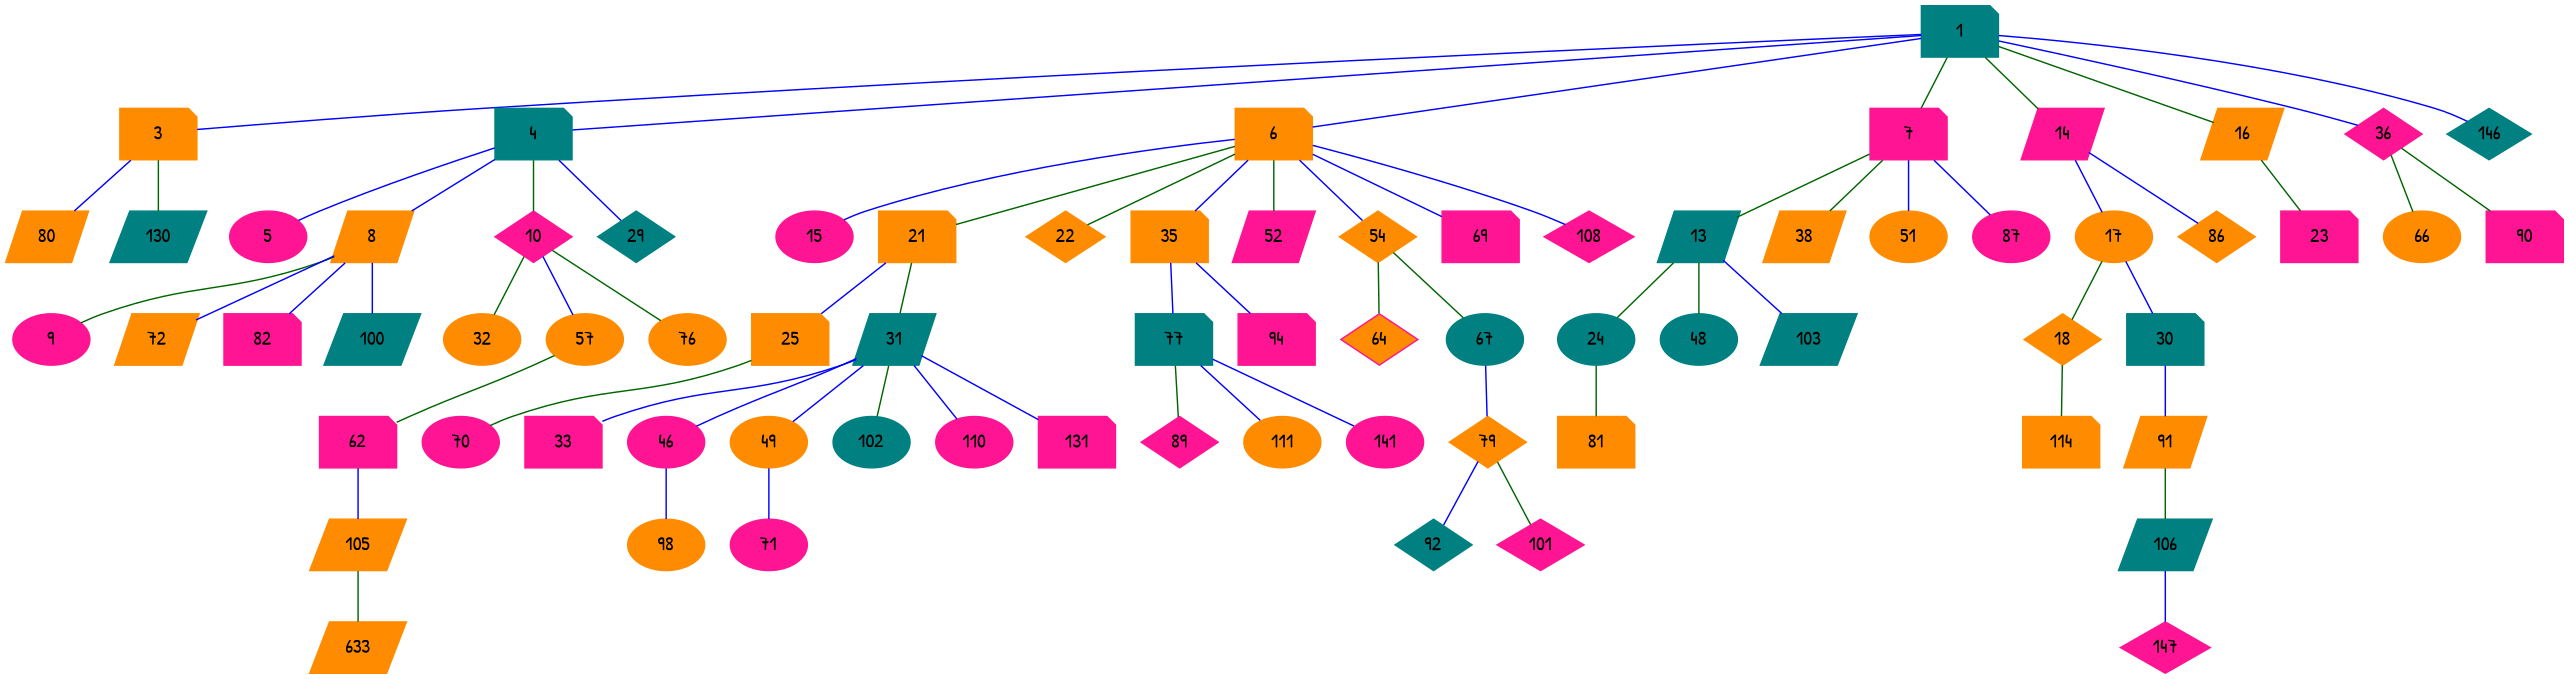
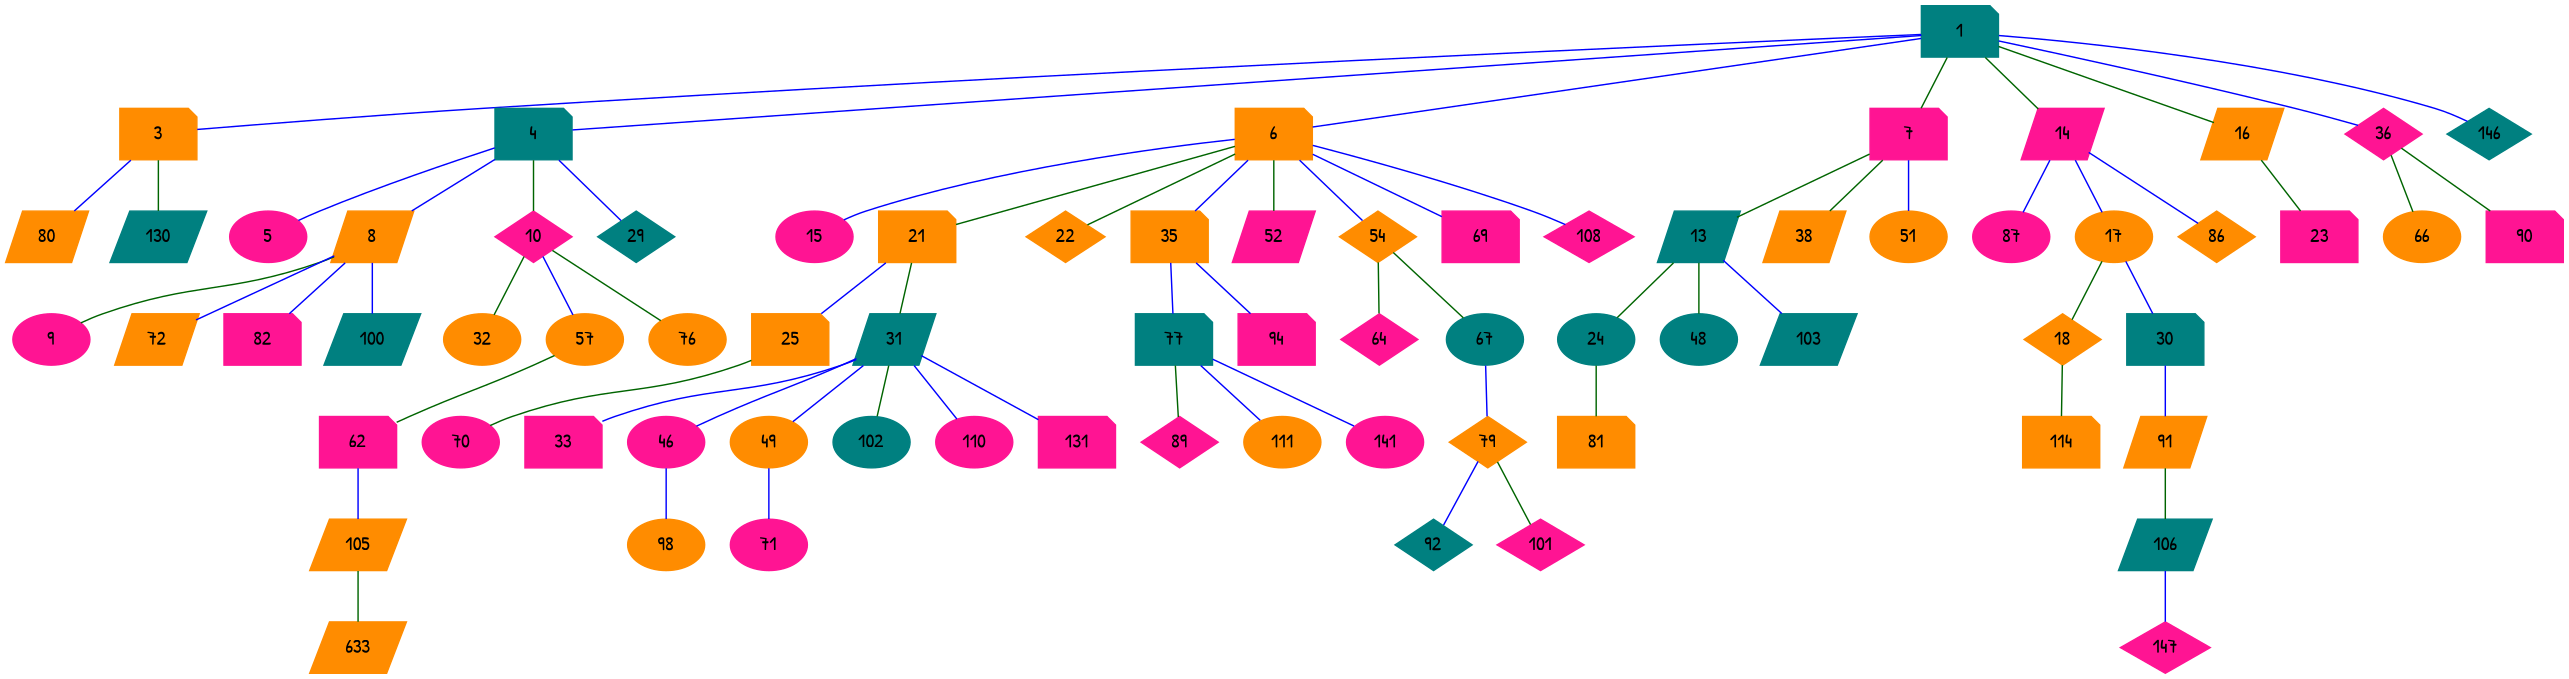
(1962, 188) -> (2036, 186)
(1379, 339) -> (1379, 339)
